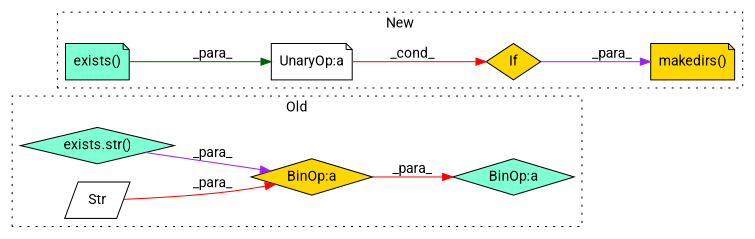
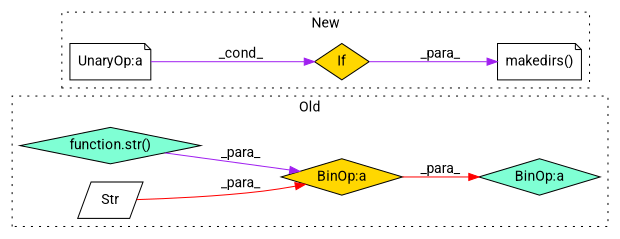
(97, 62) -> none
(414, 62) -> (227, 62)
(693, 62) -> (539, 62)
(97, 146) -> (110, 146)
